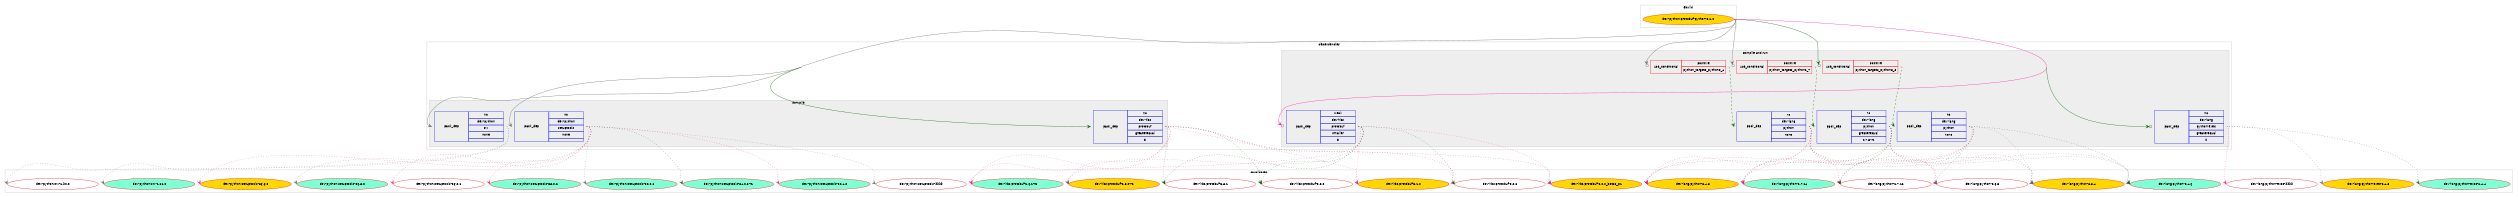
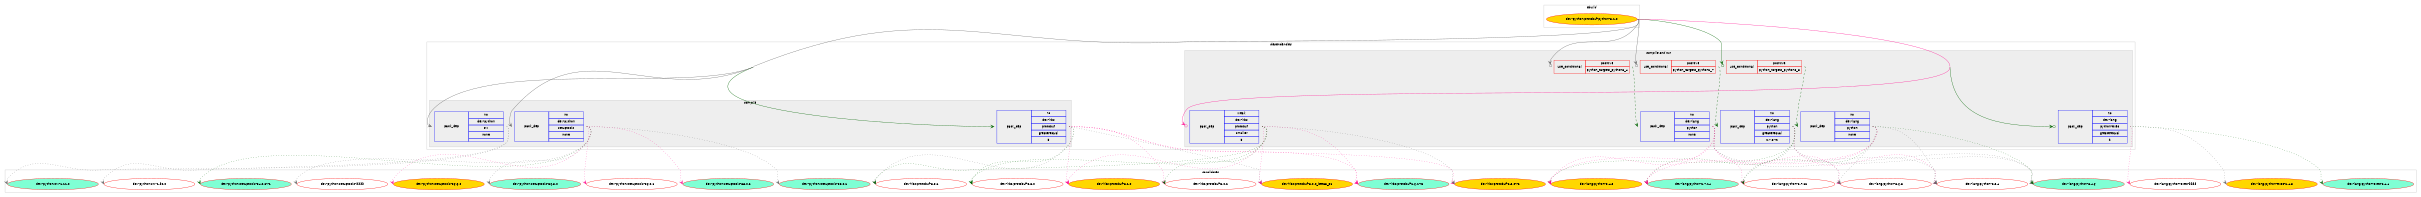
(825, 184) -> none
(2079, 184) -> (1982, 184)
